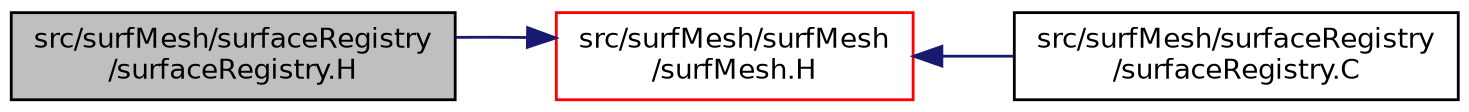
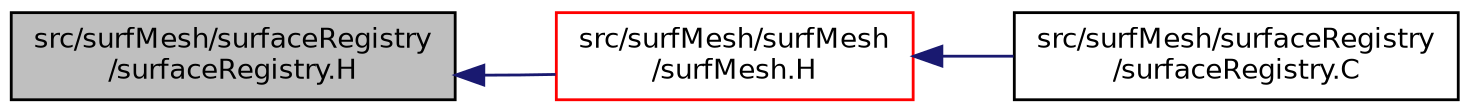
(491, 37) -> (520, 75)
